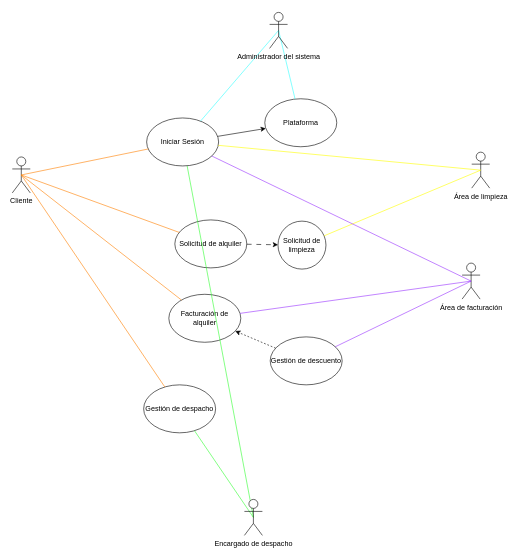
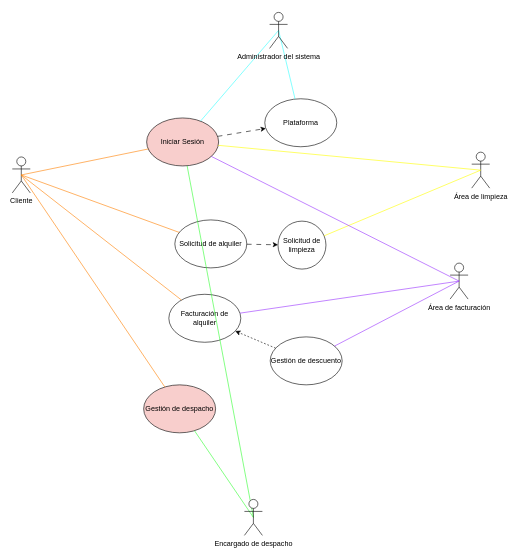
(240, 133) -> (240, 133)
(183, 142) -> (183, 142)
(471, 281) -> (459, 281)
(180, 409) -> (180, 409)
